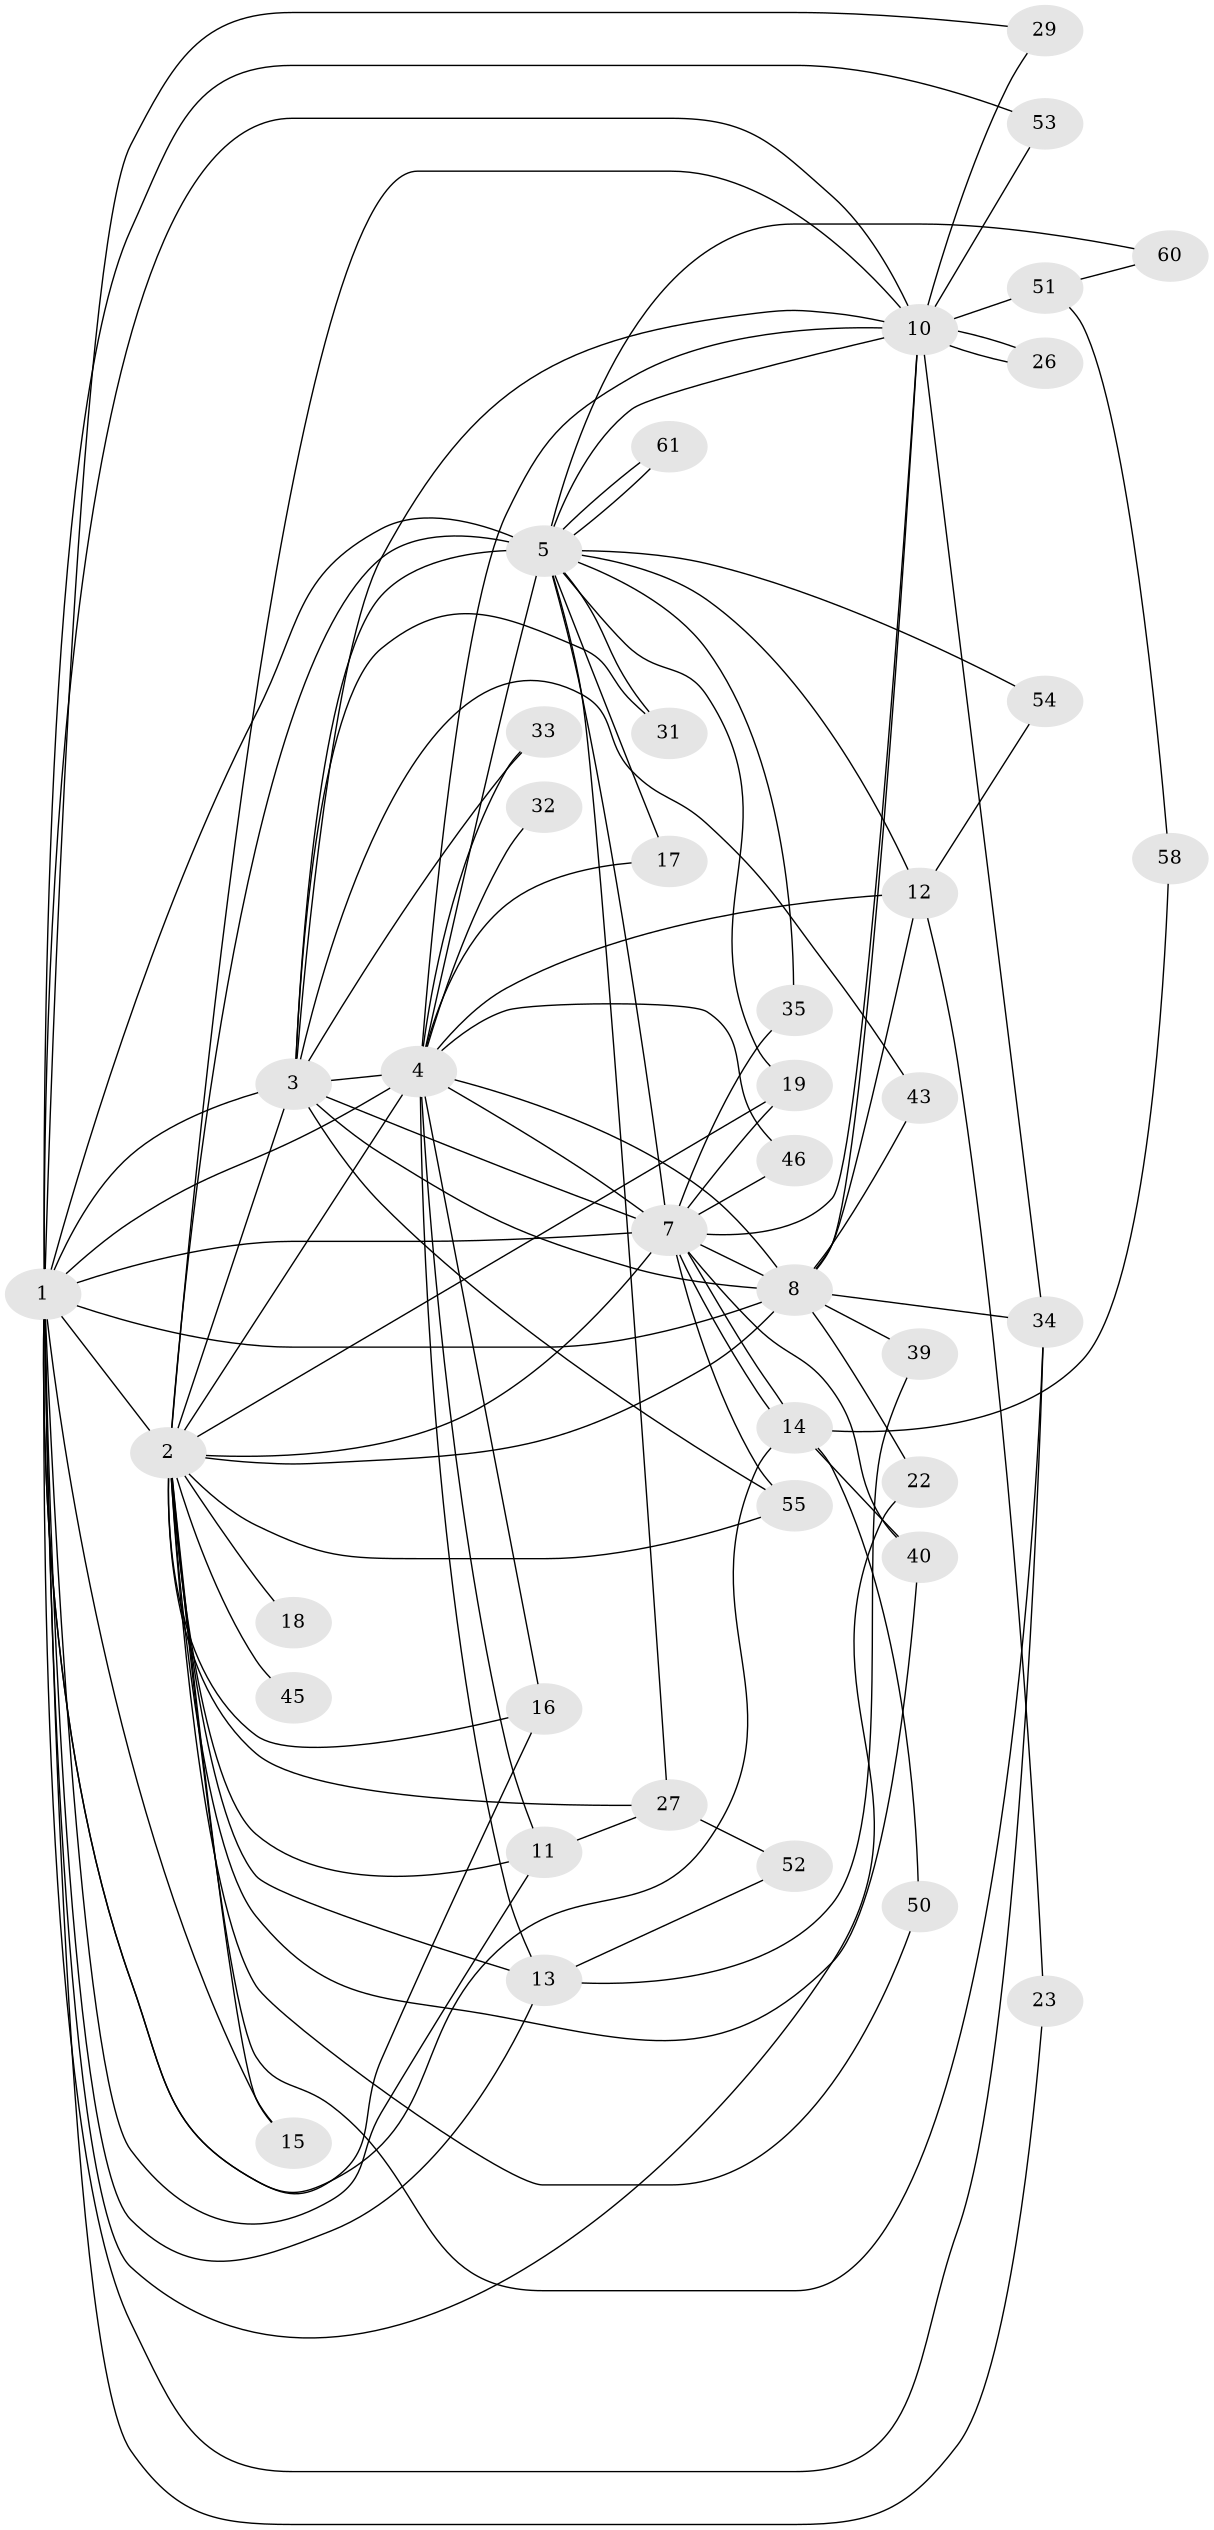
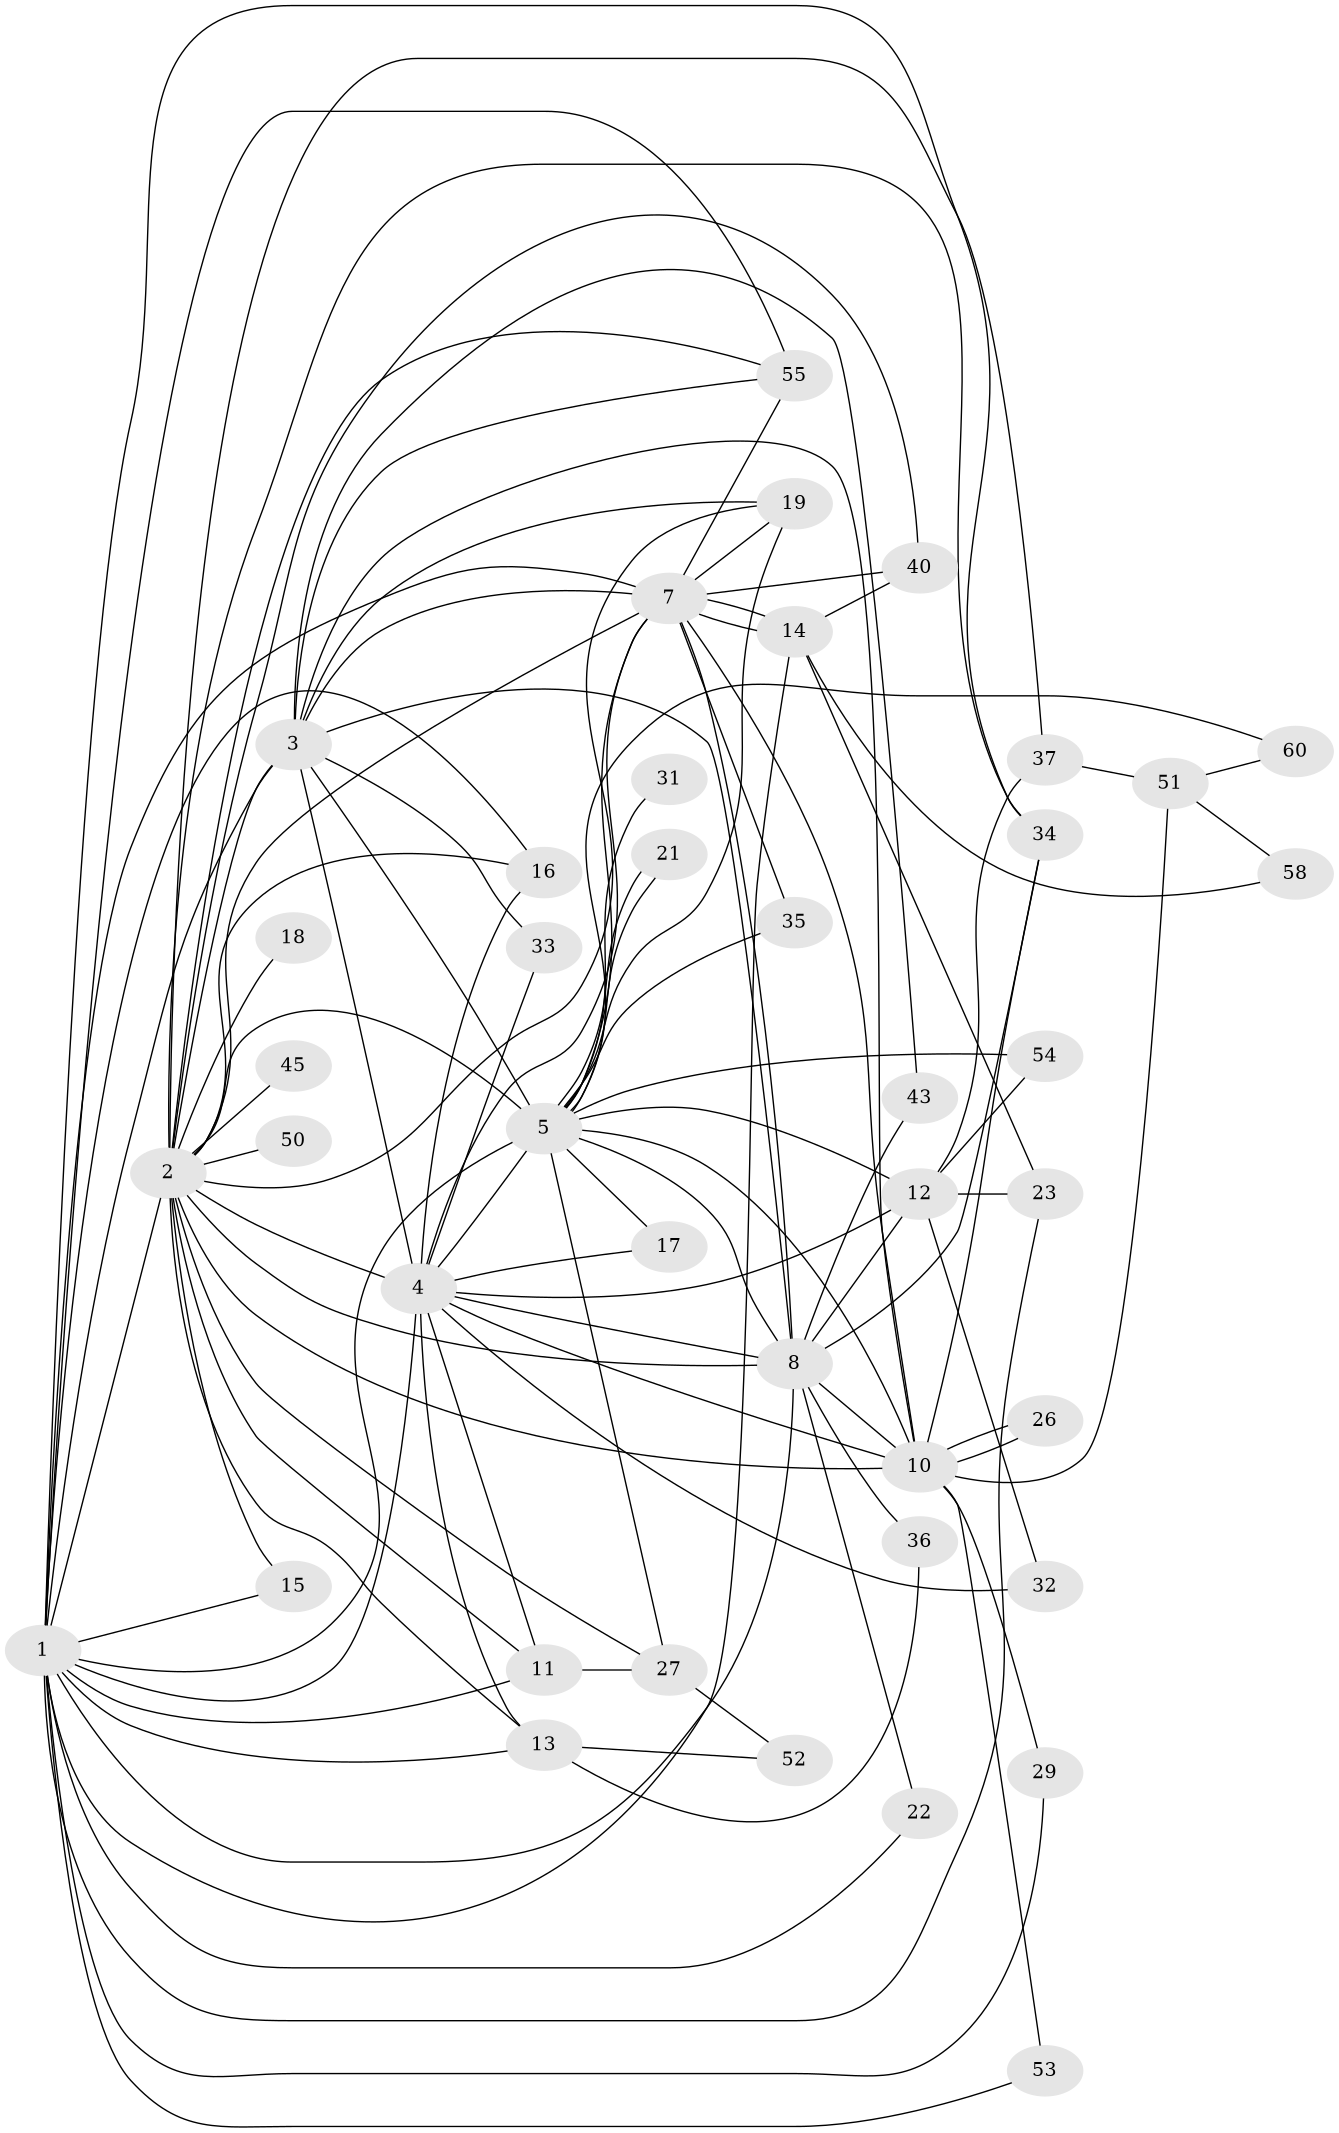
(139, 316) -> (145, 548)
(669, 447) -> (669, 854)
(351, 698) -> (490, 540)
none -> (1045, 760)
(795, 1161) -> none
none -> (708, 1210)
(920, 1354) -> (920, 1542)
none -> (983, 1390)
(893, 1658) -> (920, 913)
